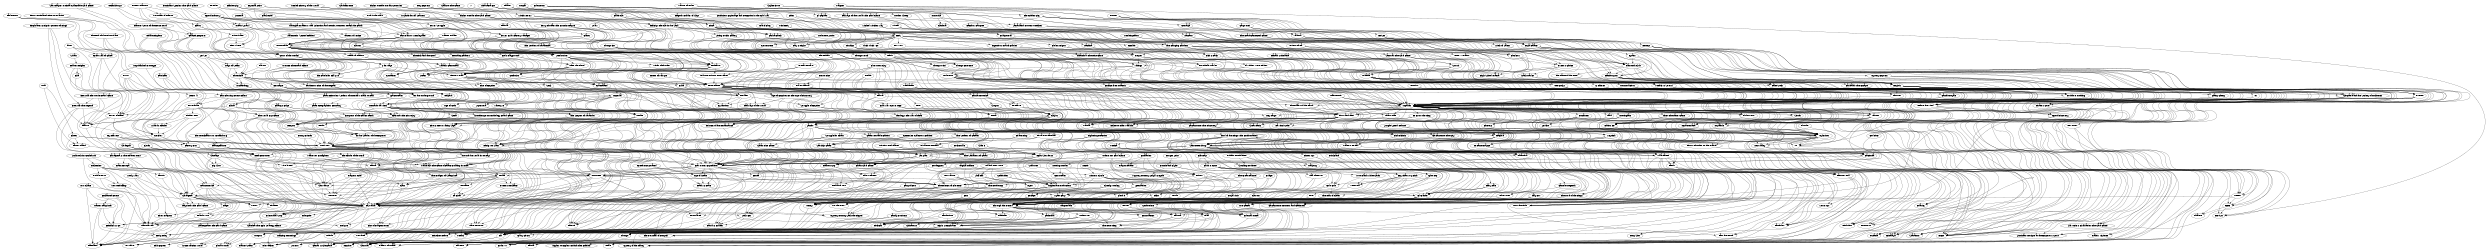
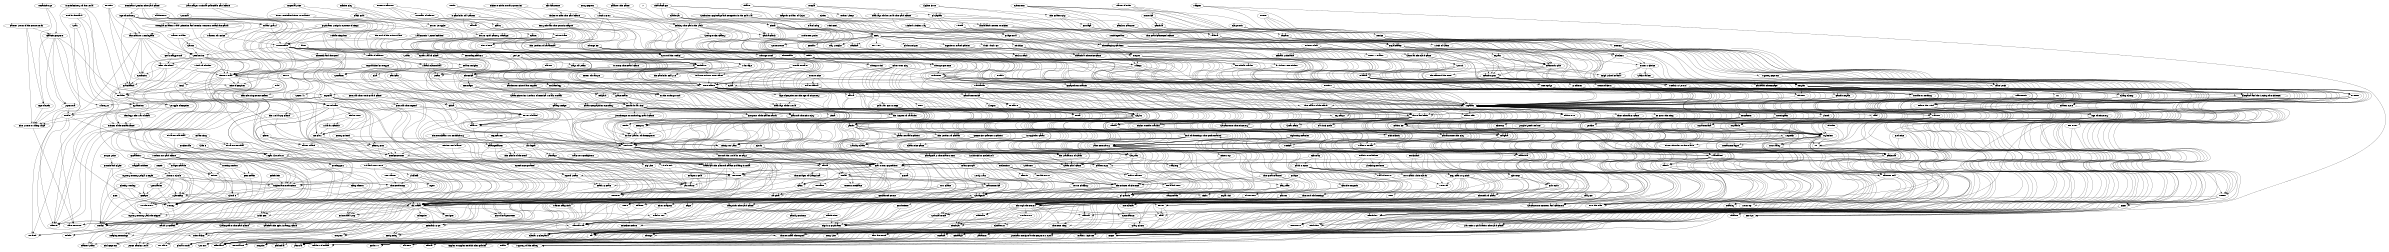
(1026, 211) -> none
